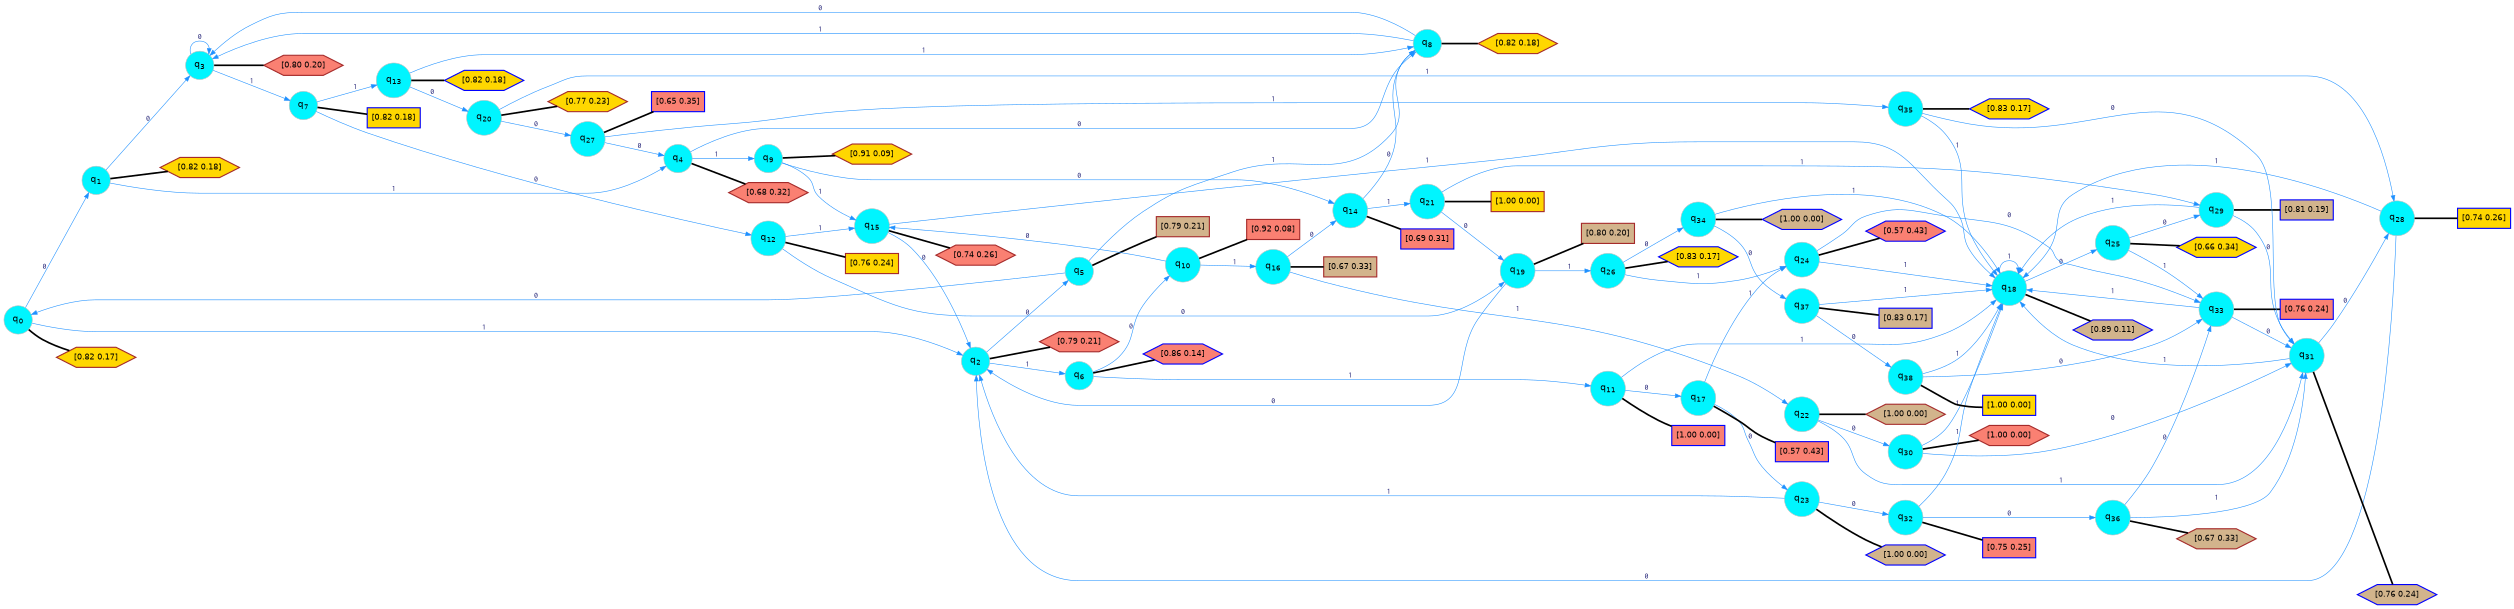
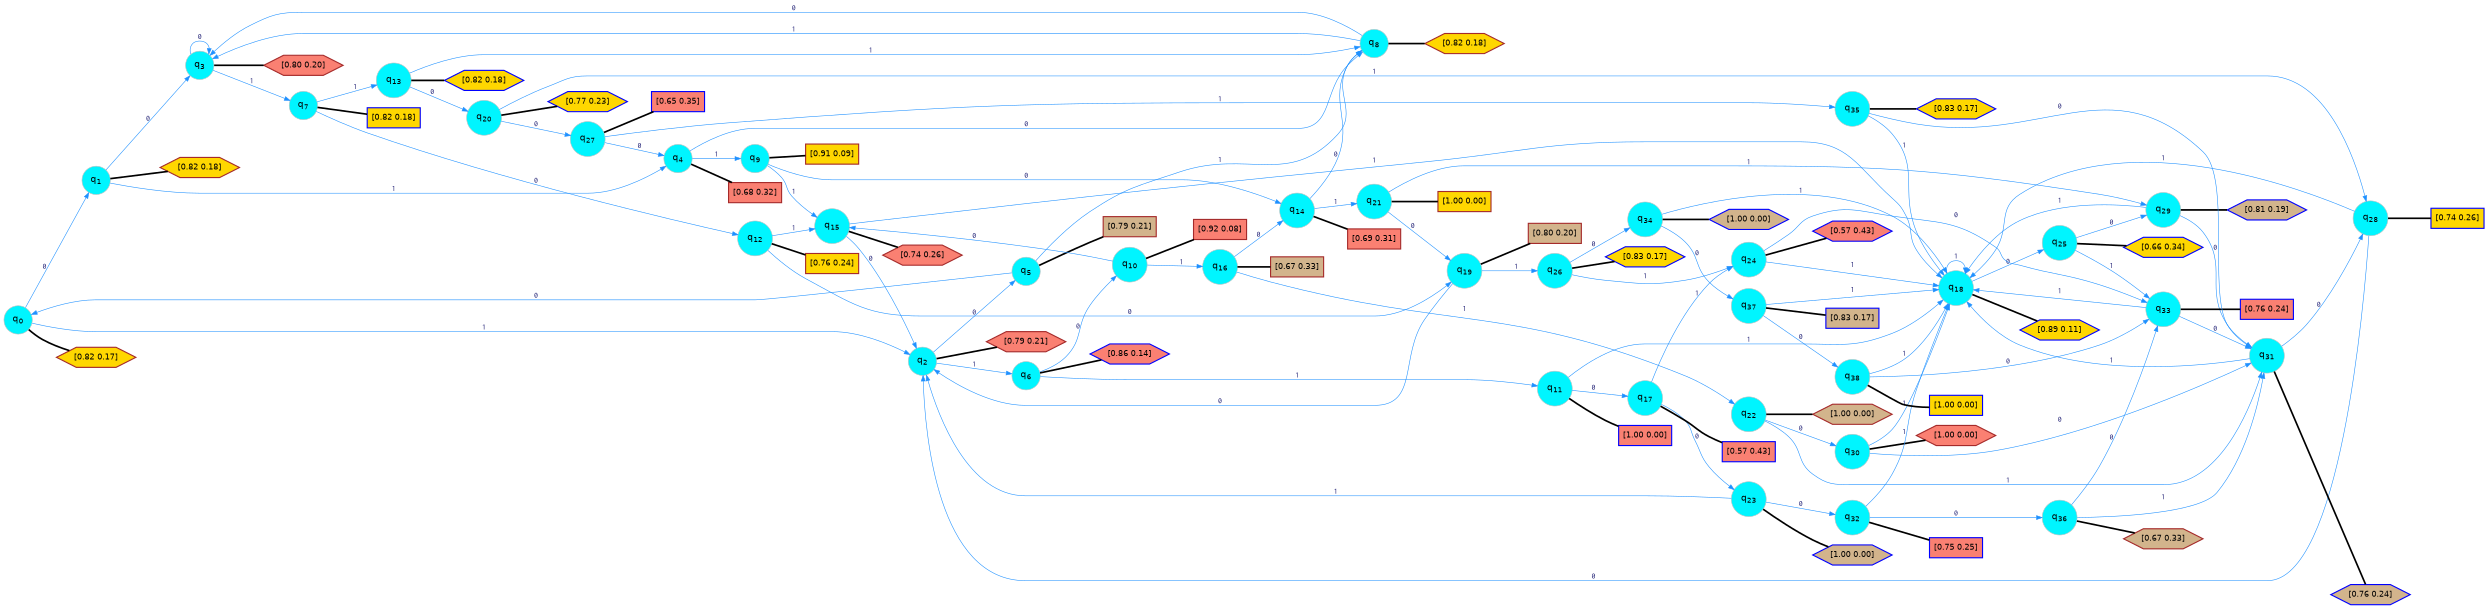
(588, 102) -> (588, 102)
(872, 154) -> (832, 154)
(768, 193) -> (755, 193)
(2307, 210) -> (2267, 210)
(1427, 239) -> (1374, 239)
(2113, 330) -> (2060, 330)
